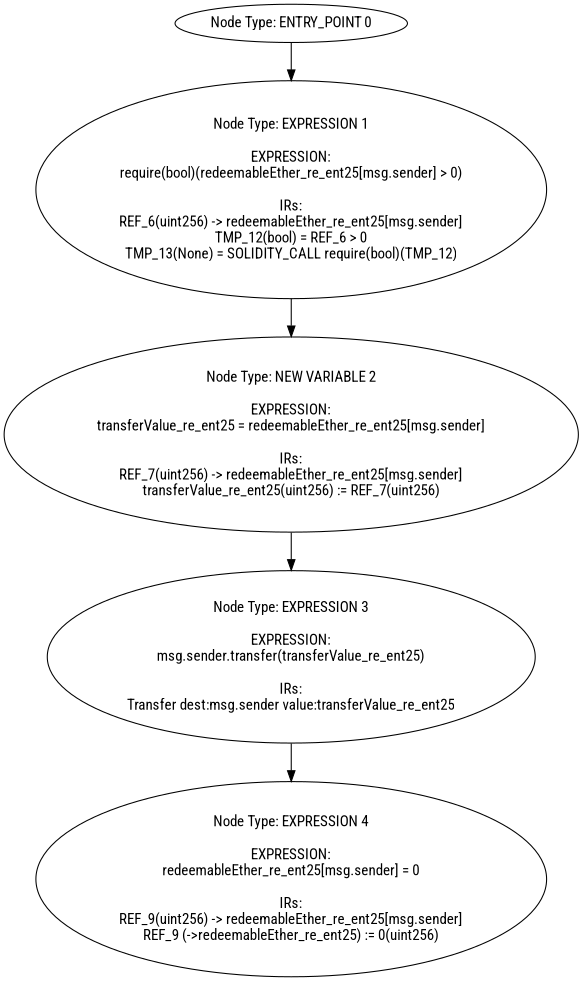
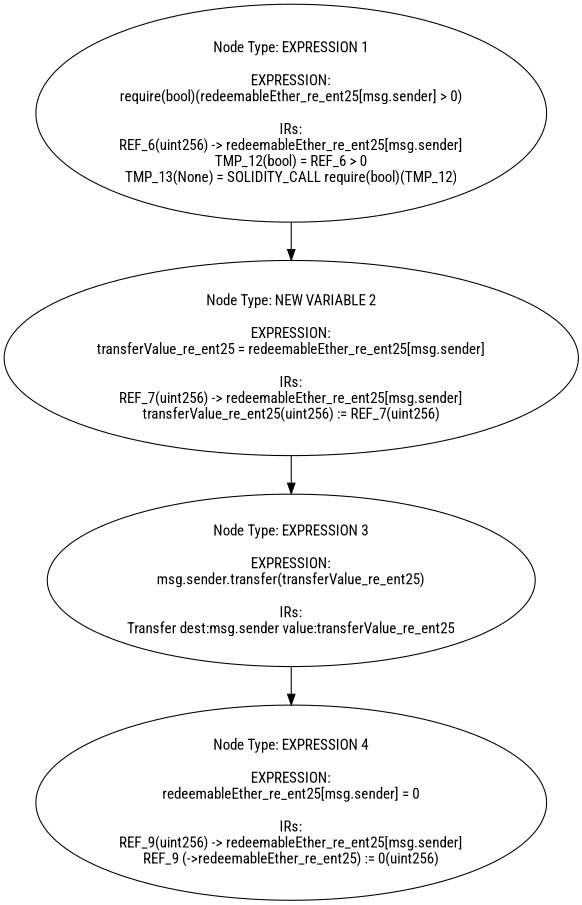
(291, 23) -> none
